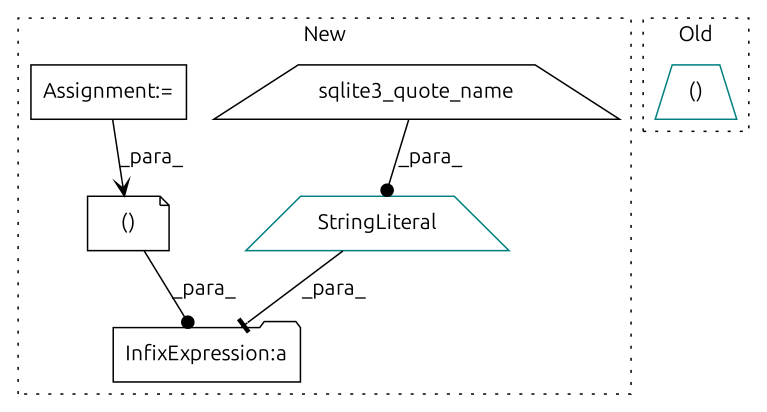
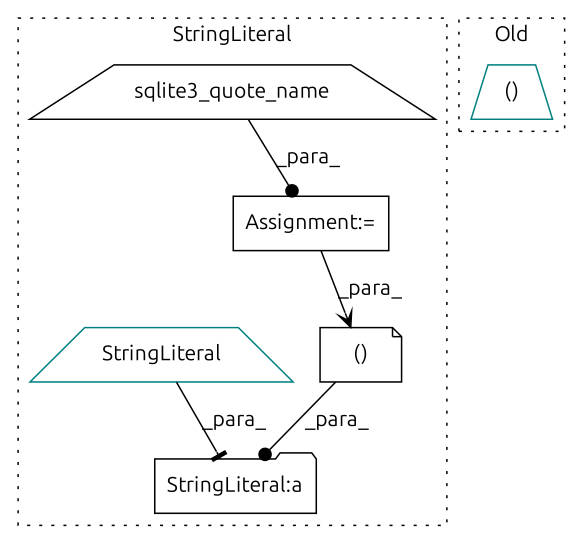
(325, 35) -> (232, 35)
(399, 152) -> (269, 153)
(207, 355) -> (236, 486)
